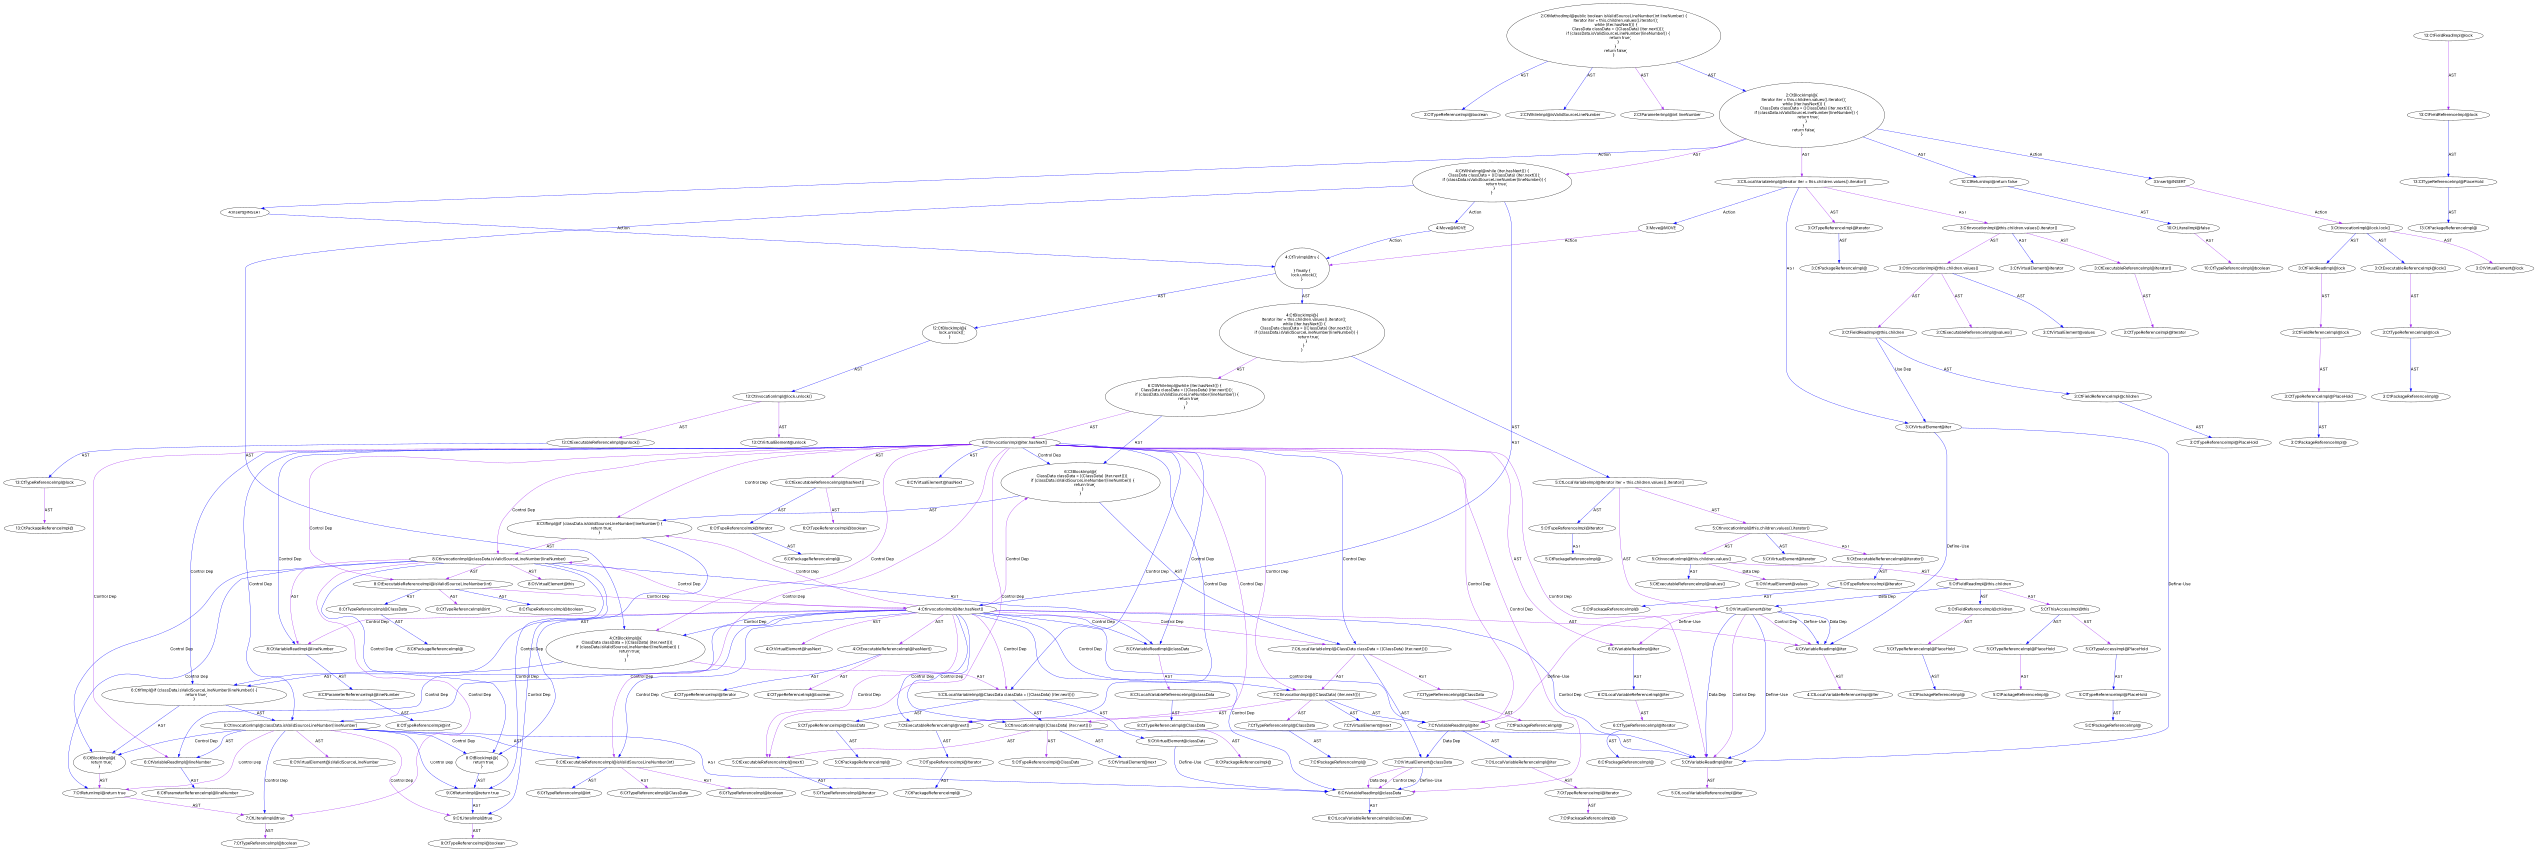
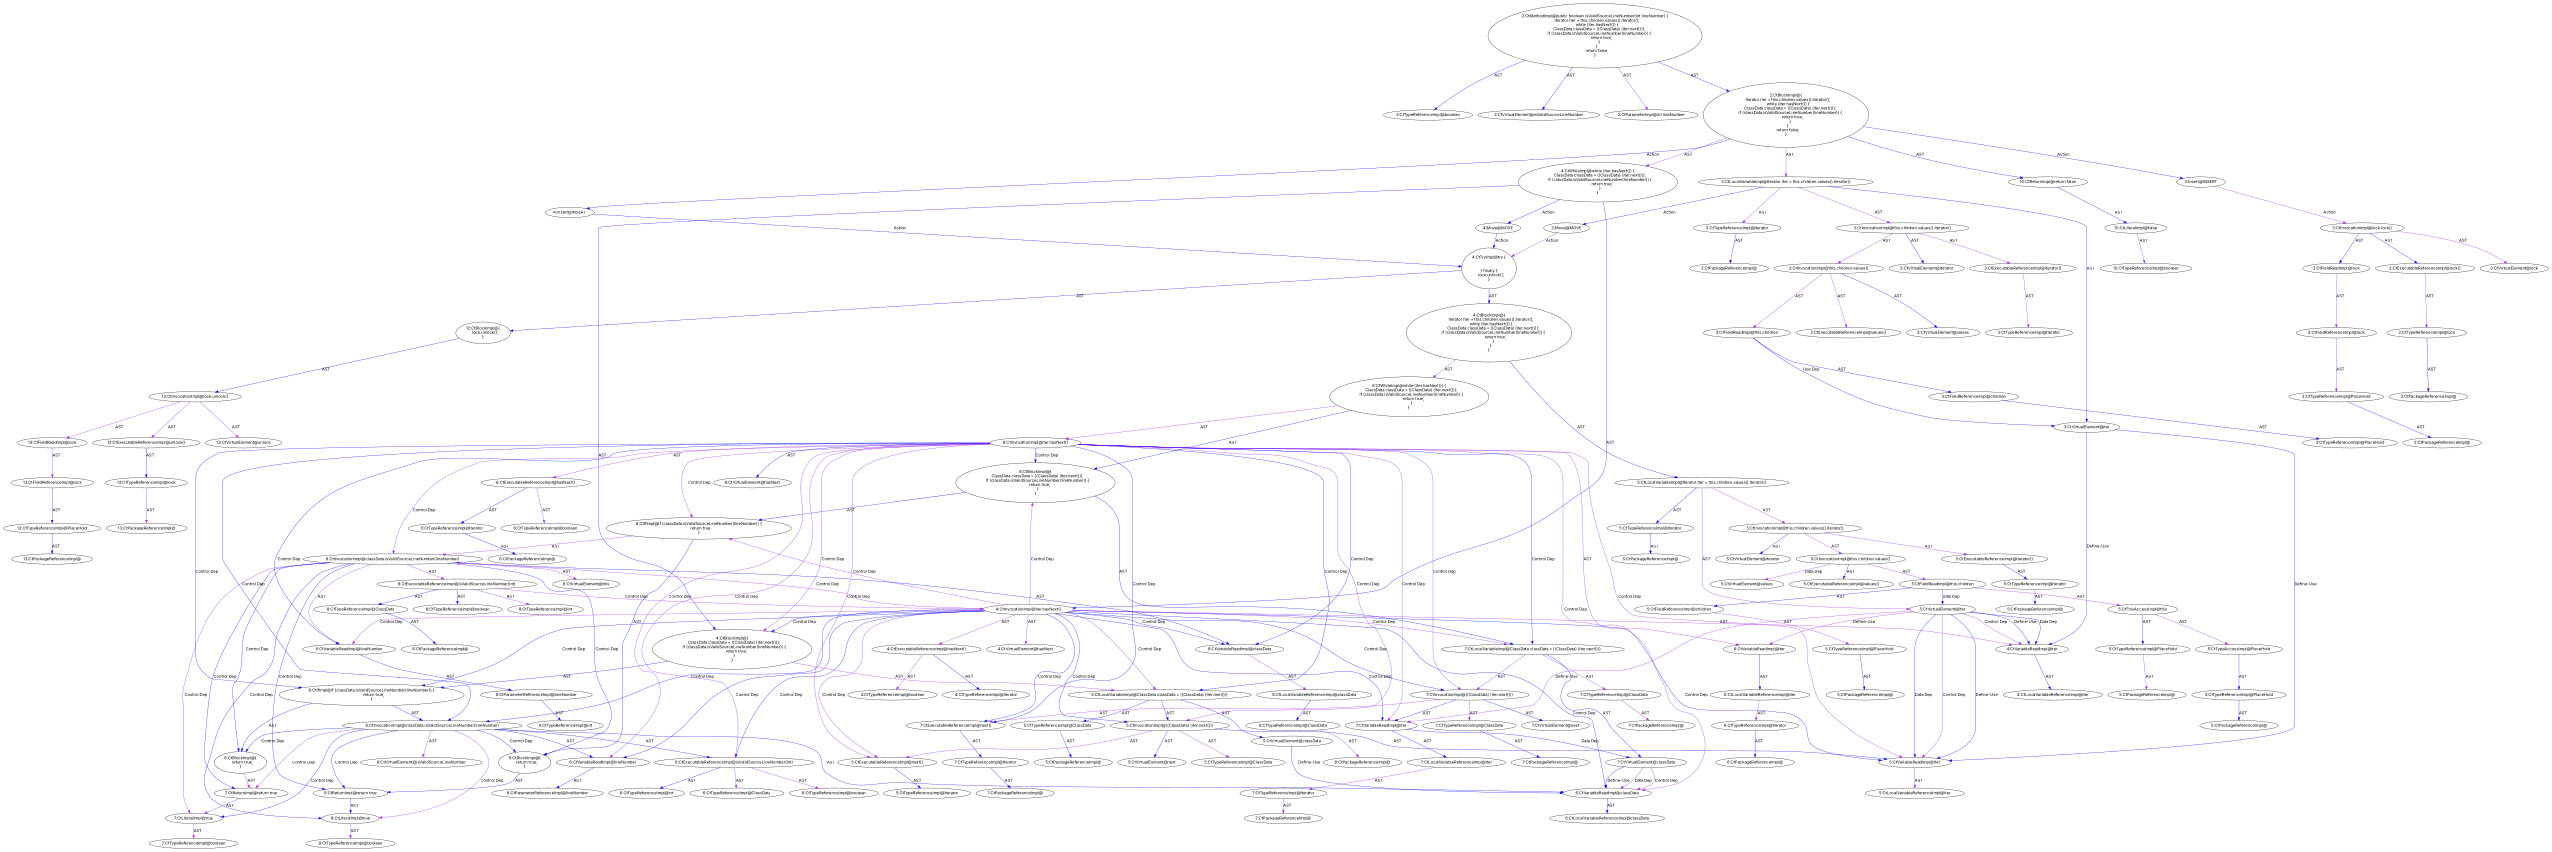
(1560, 115) -> (1539, 115)
none -> (125, 419)
(557, 460) -> none
(1831, 671) -> (2042, 671)
